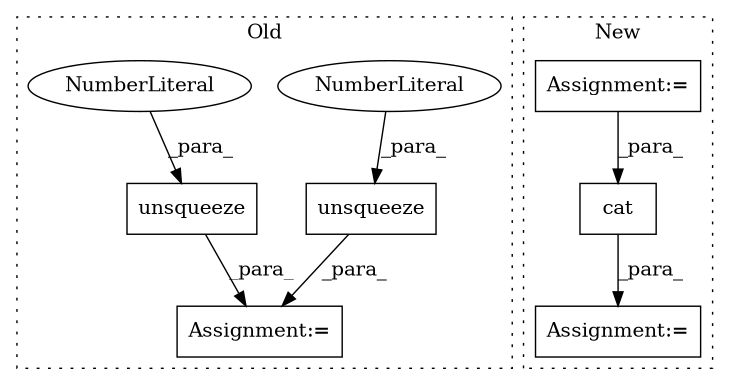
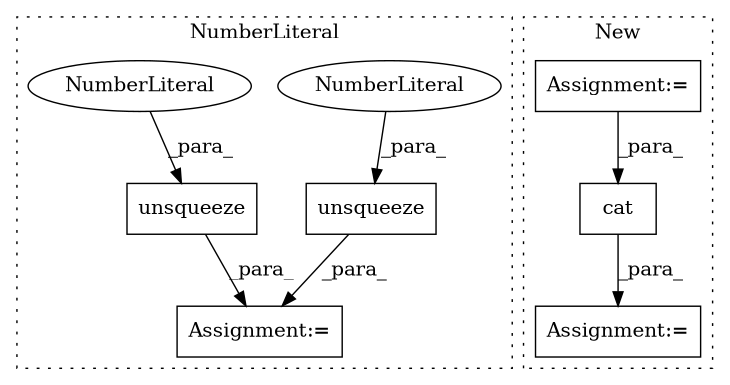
(265, 33) -> (265, 33)
